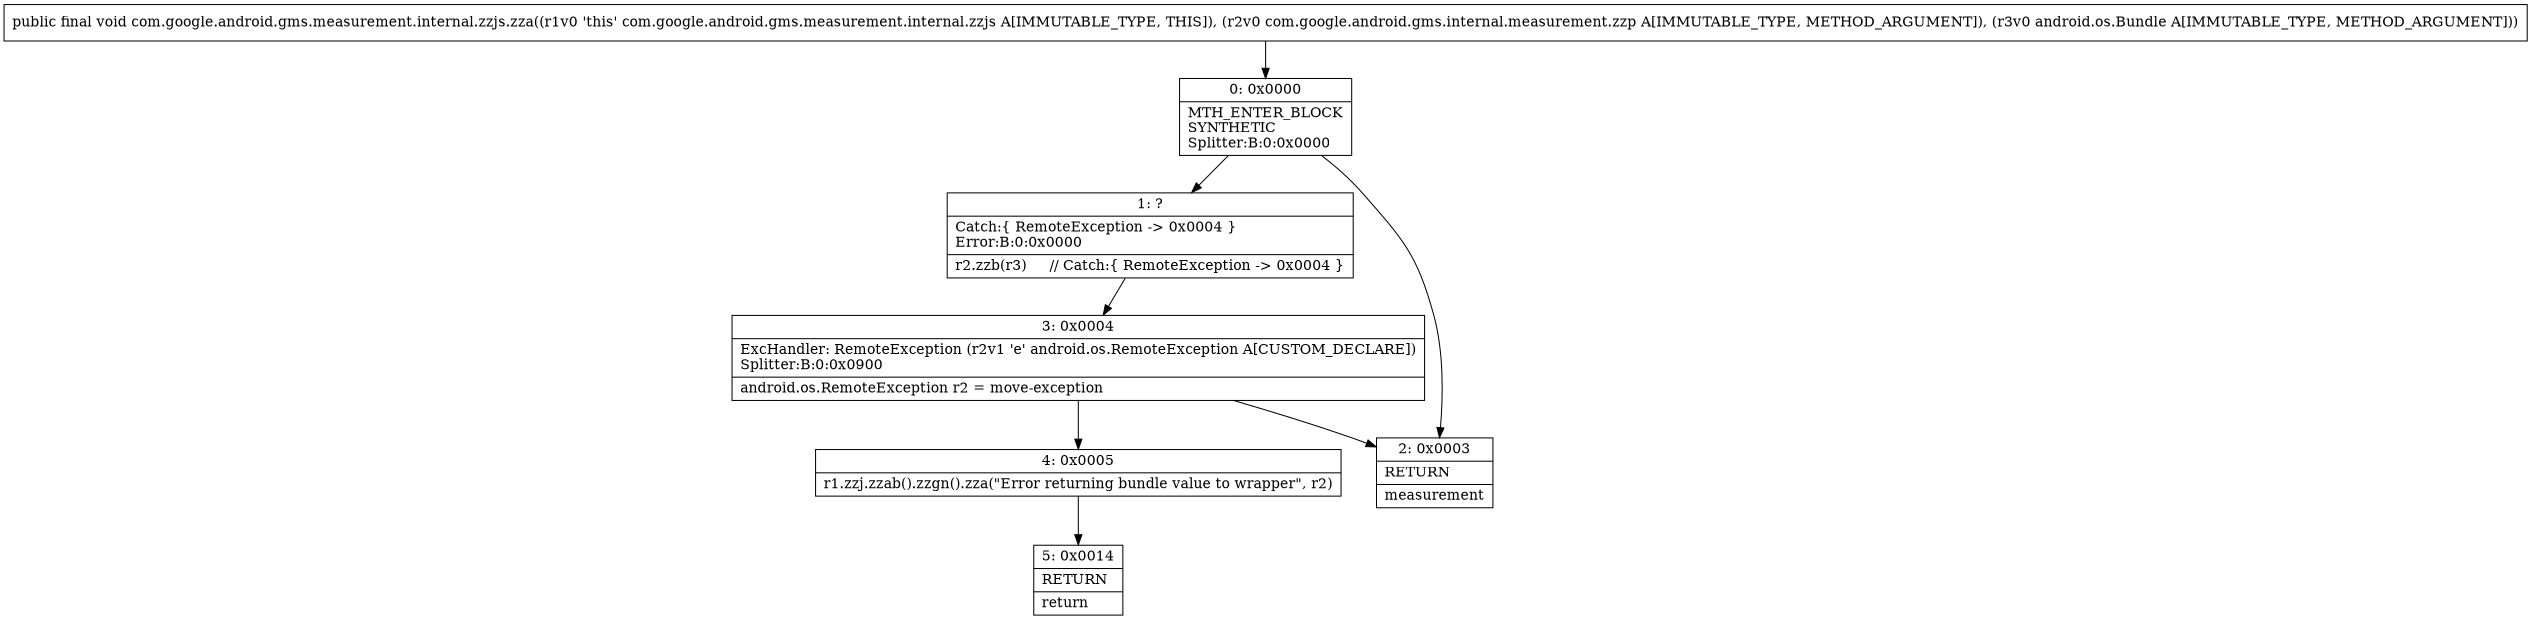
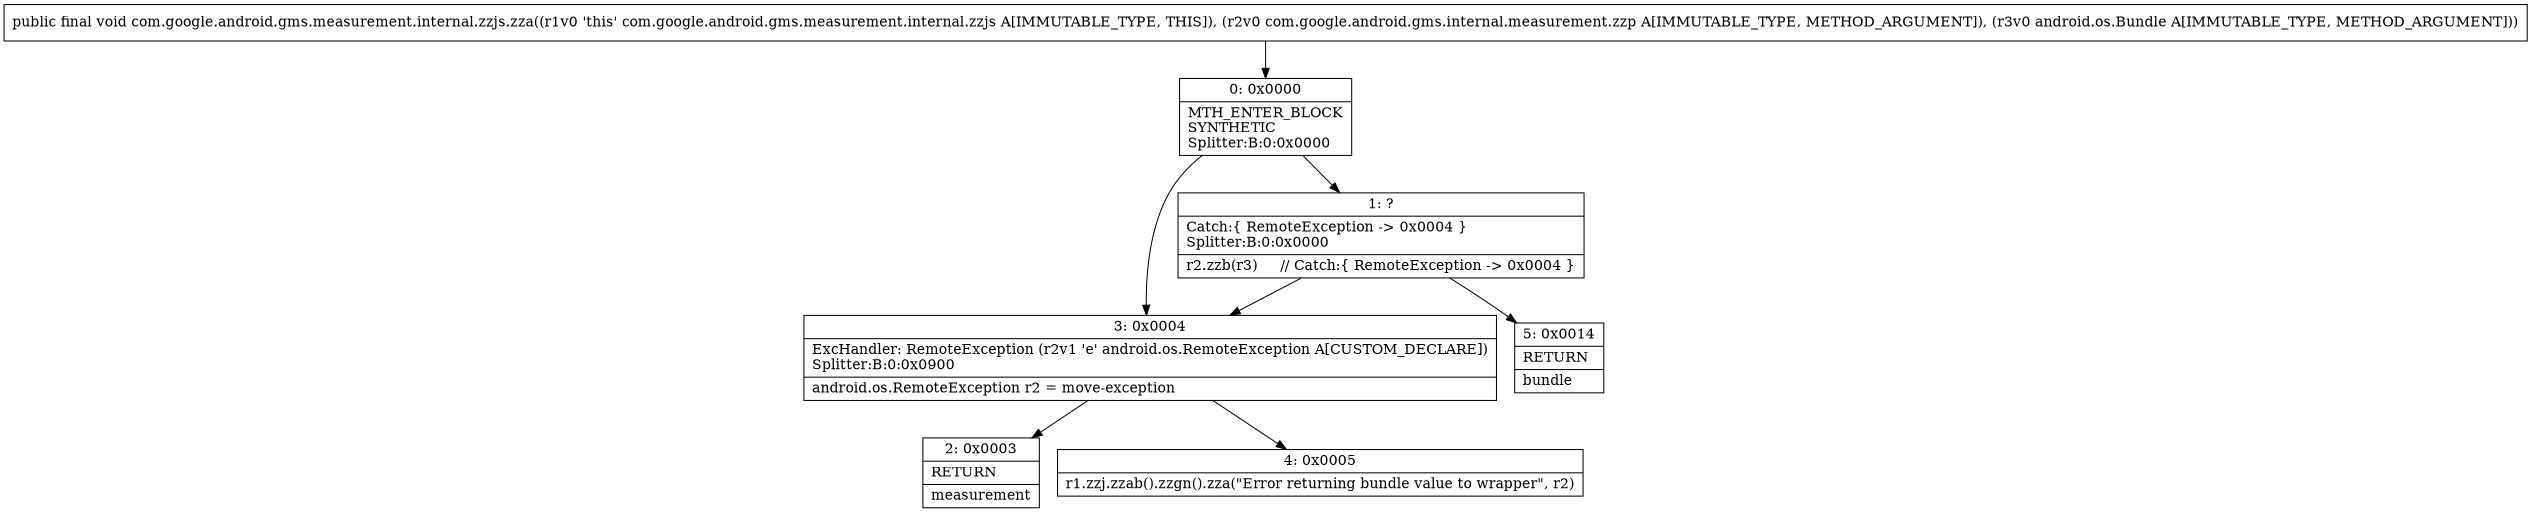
(1019, 242) -> (1258, 242)
(1420, 274) -> (1157, 223)
(1078, 515) -> (1479, 297)
(1065, 603) -> (1548, 381)
